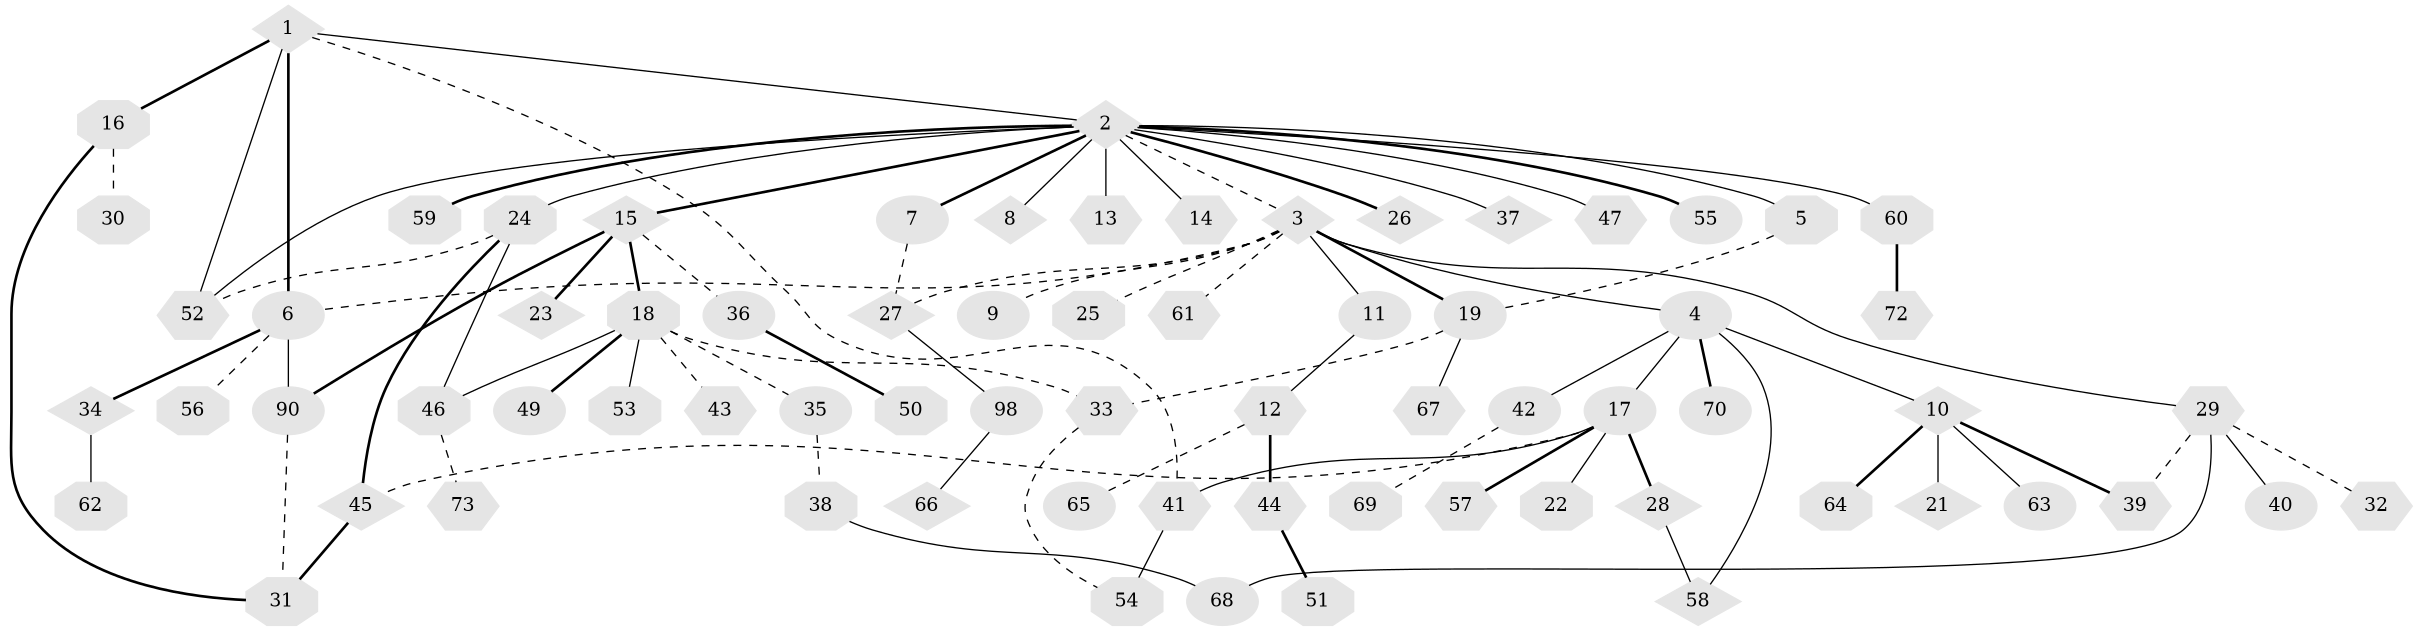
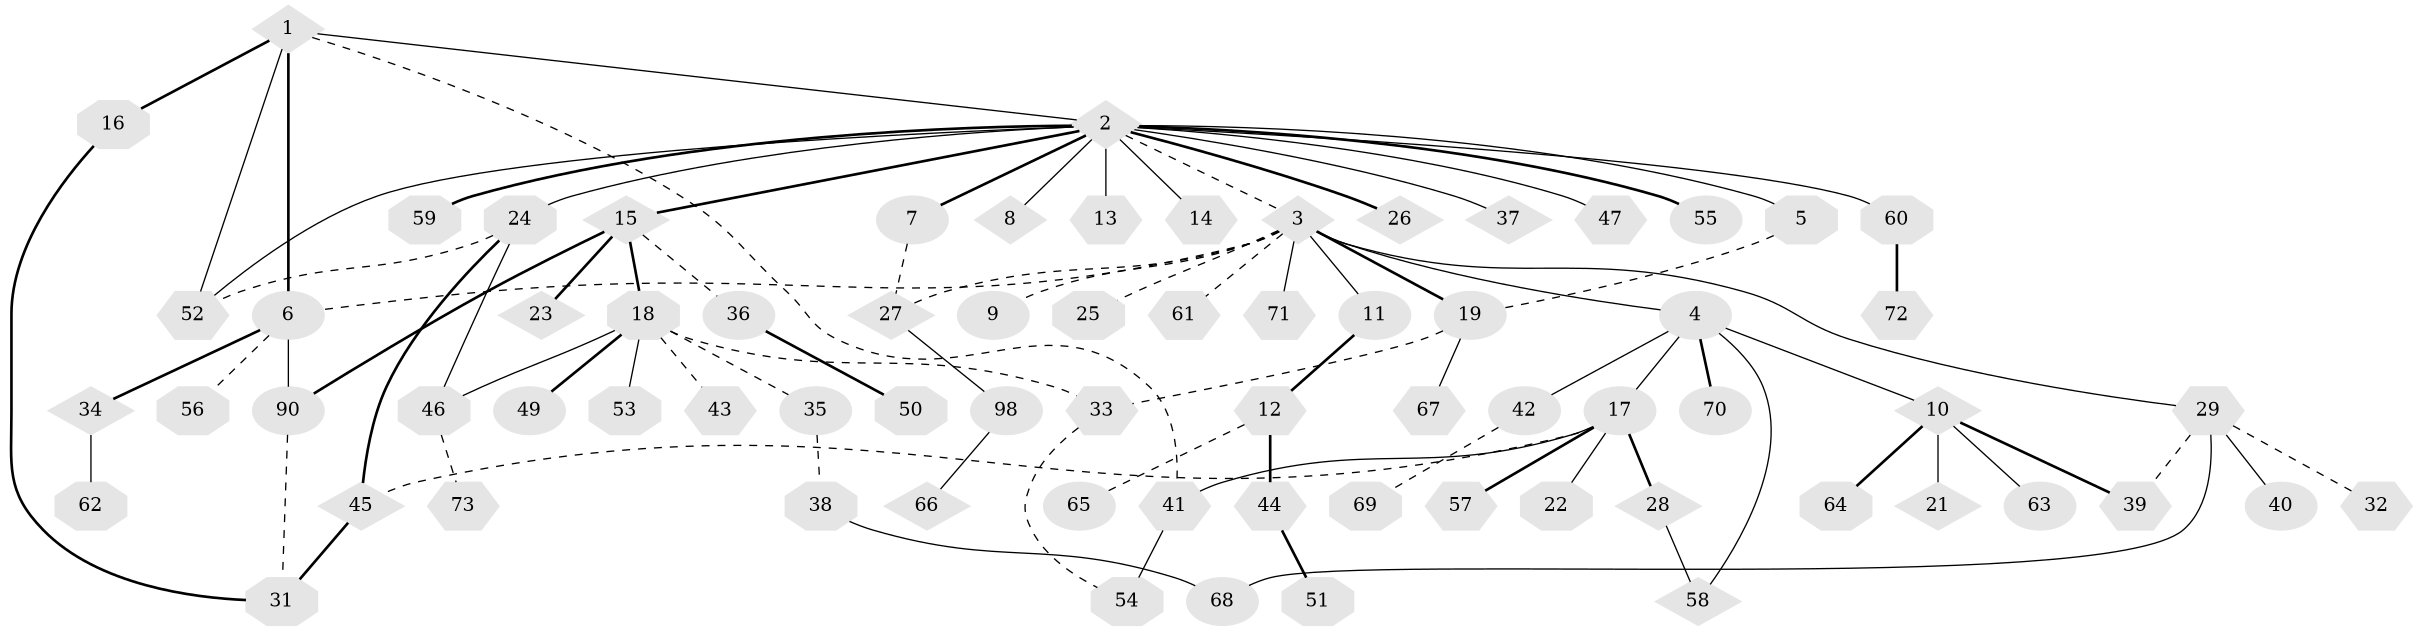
(113, 220) -> none
none -> (1279, 315)
(1334, 353) -> (1334, 353)
